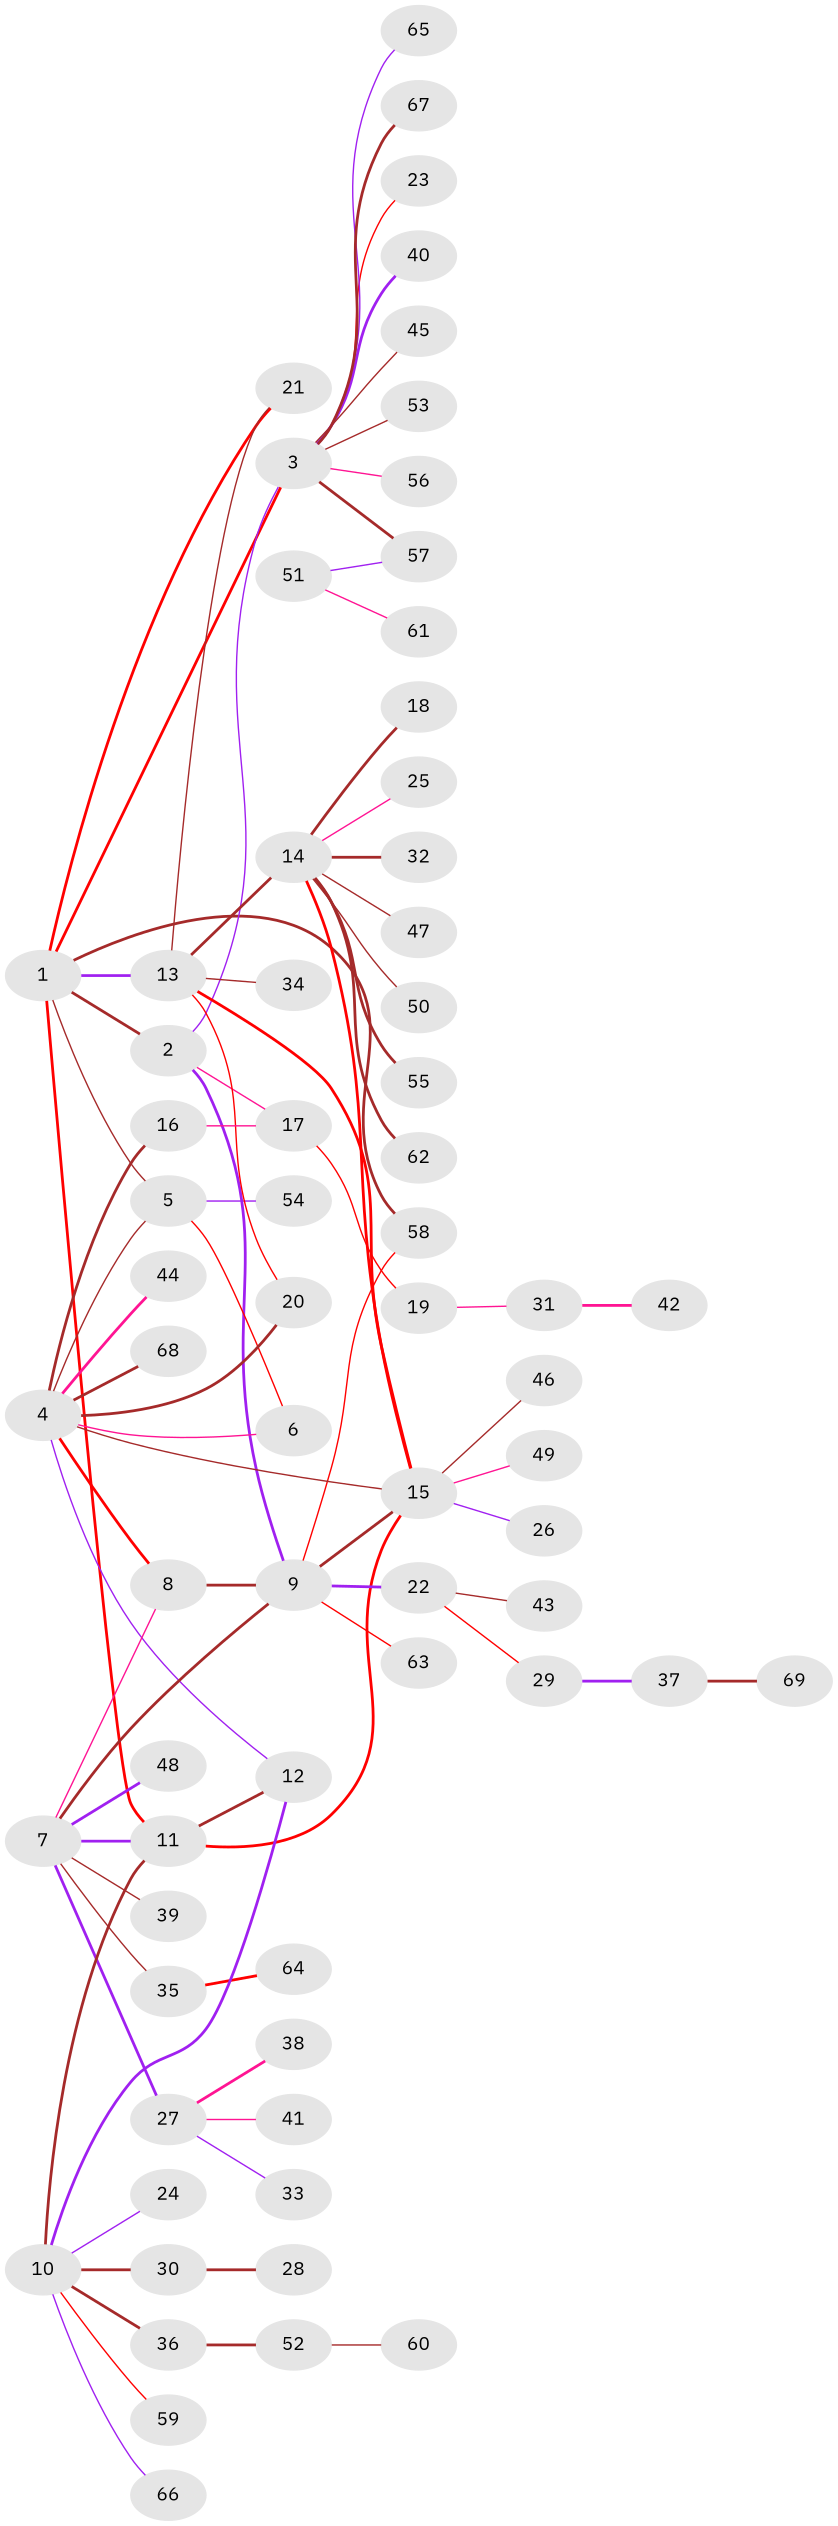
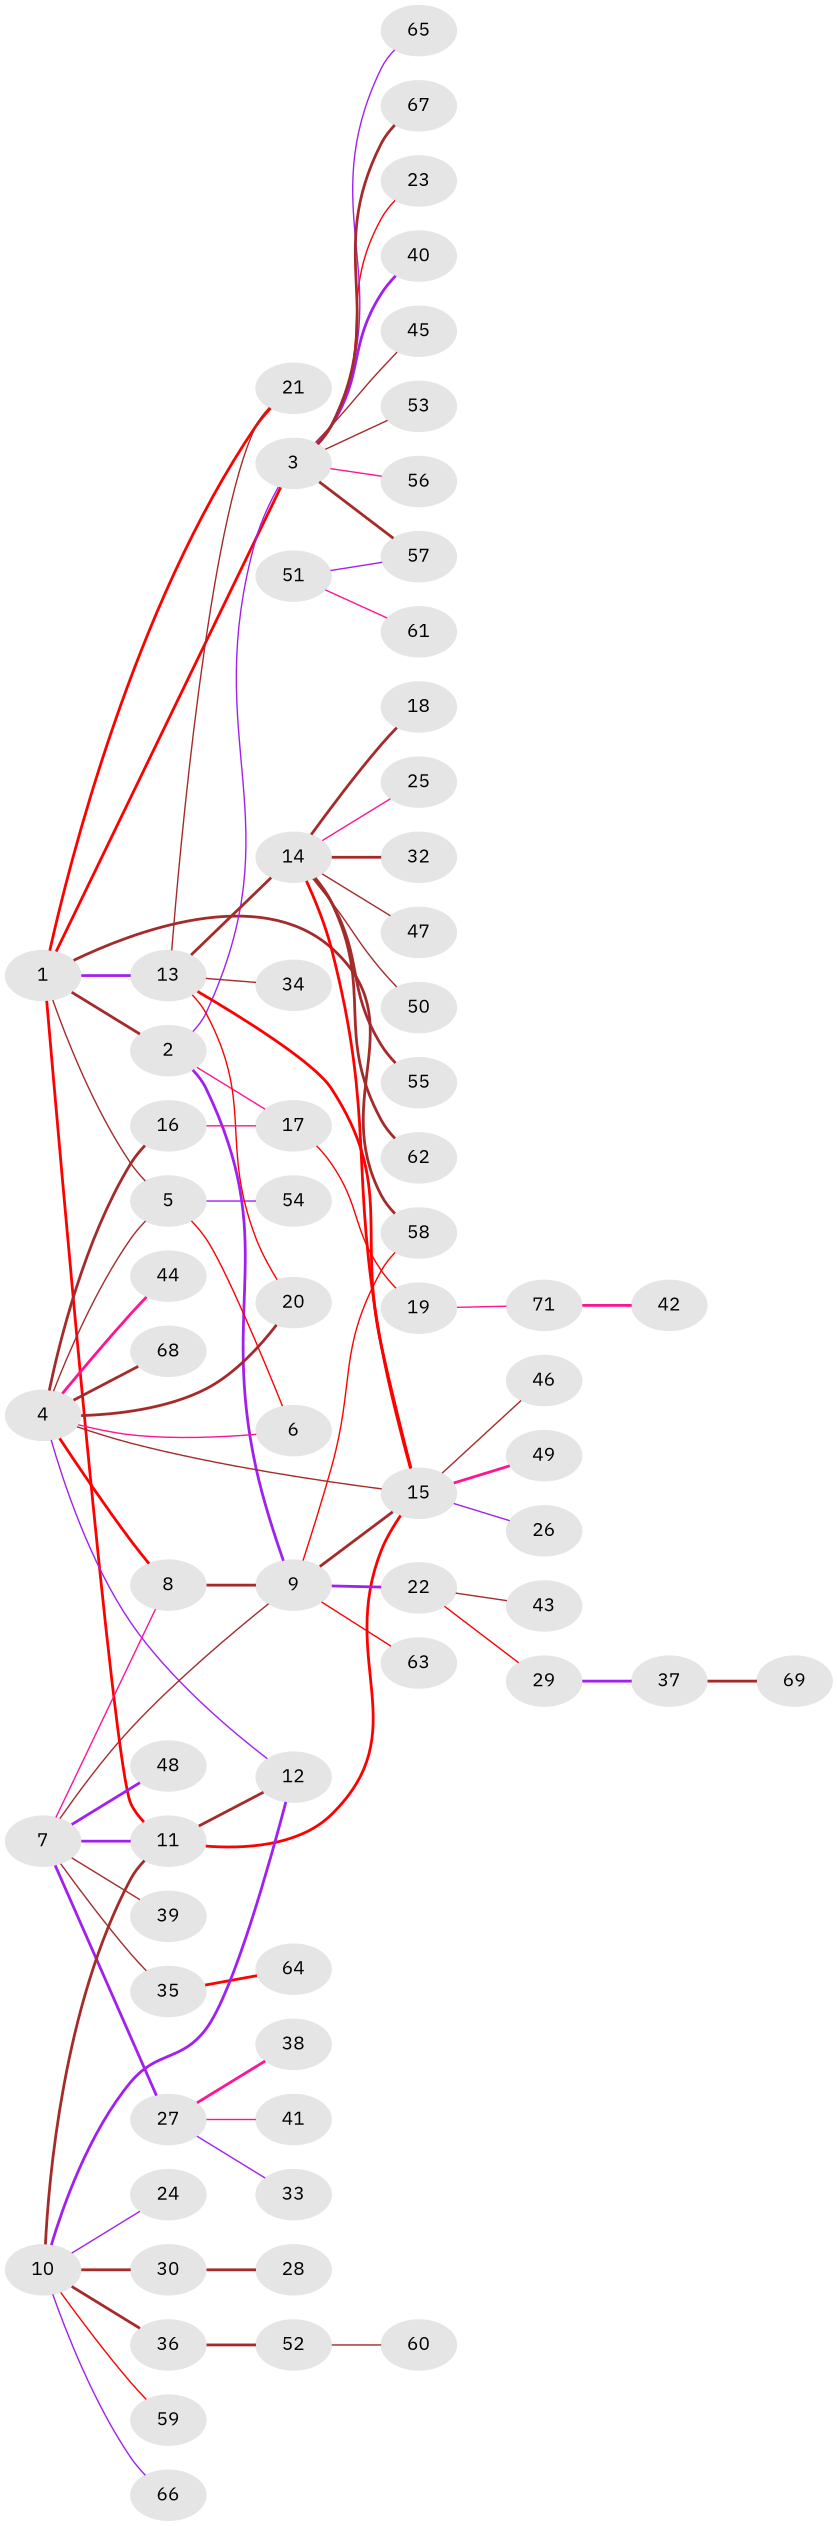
(544, 1305) -> (544, 1305)
(482, 1474) -> (482, 1474)
(156, 1703) -> (156, 1703)
